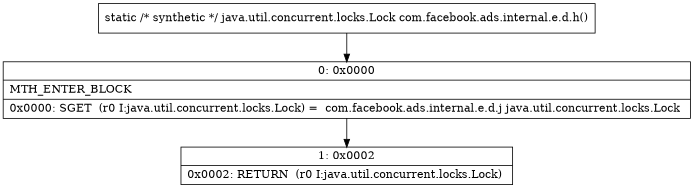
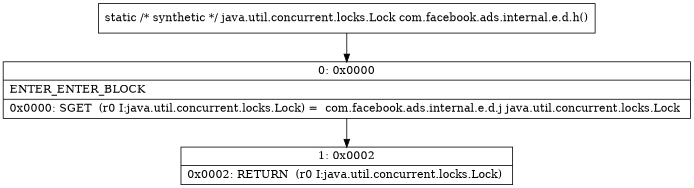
(71, 89) -> (78, 89)
